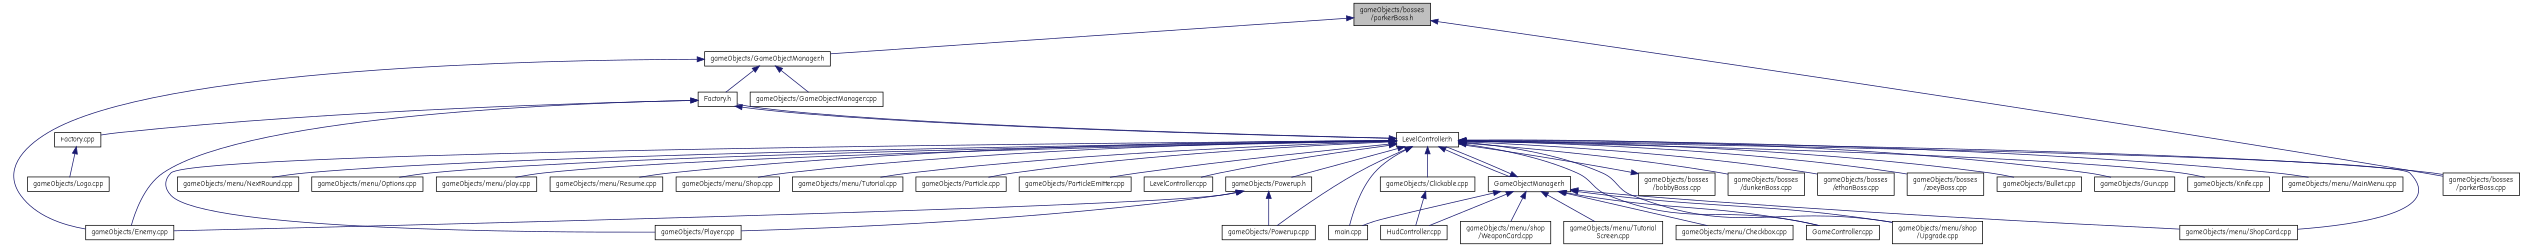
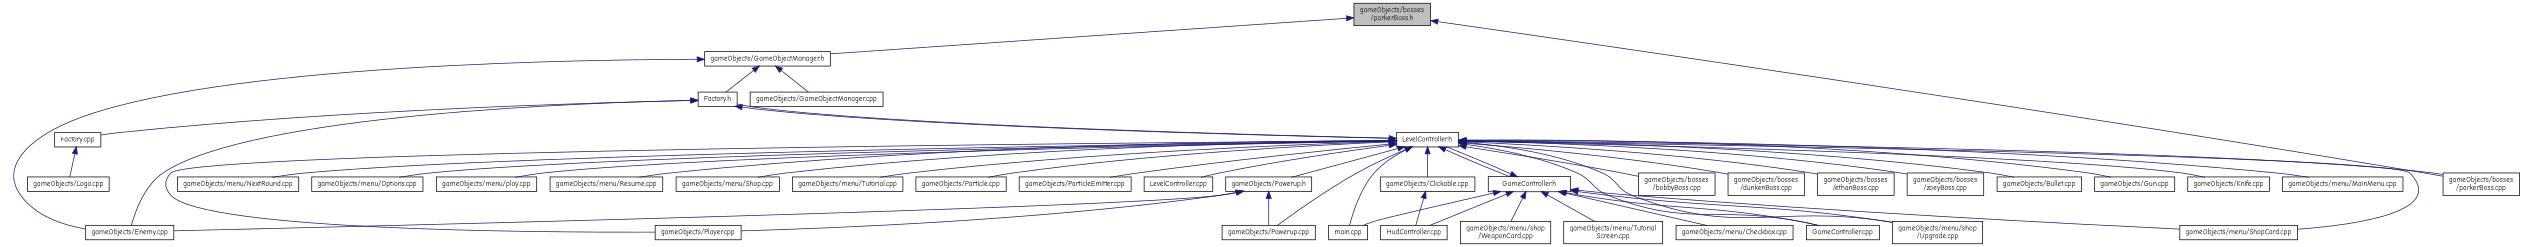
(1545, 157) -> (1552, 161)
(1529, 184) -> (1529, 184)
